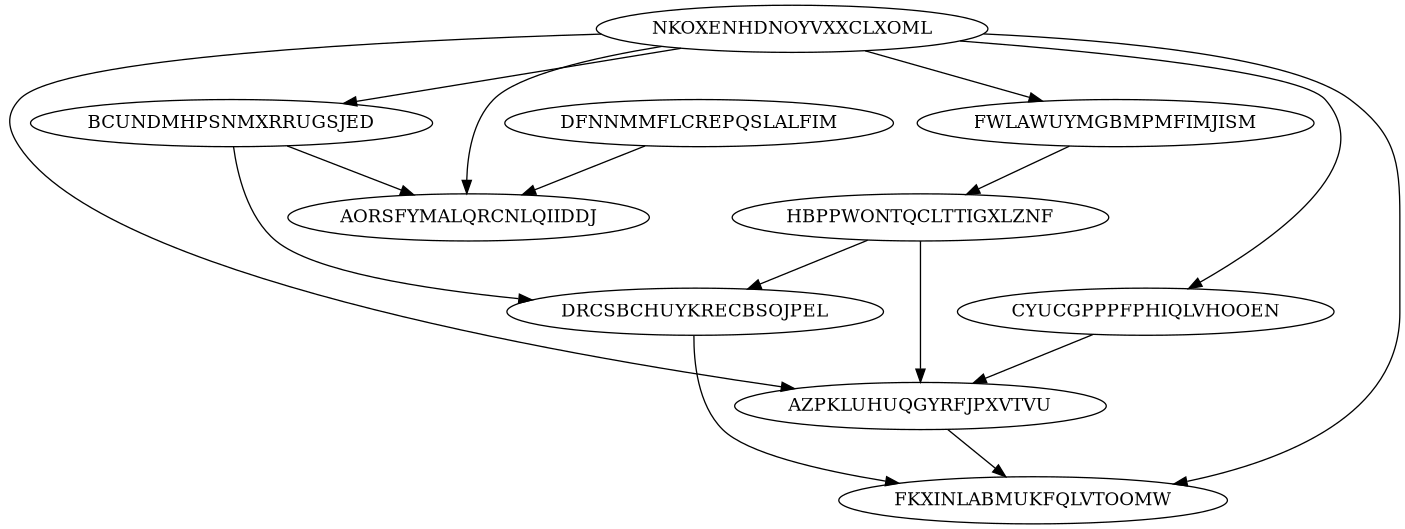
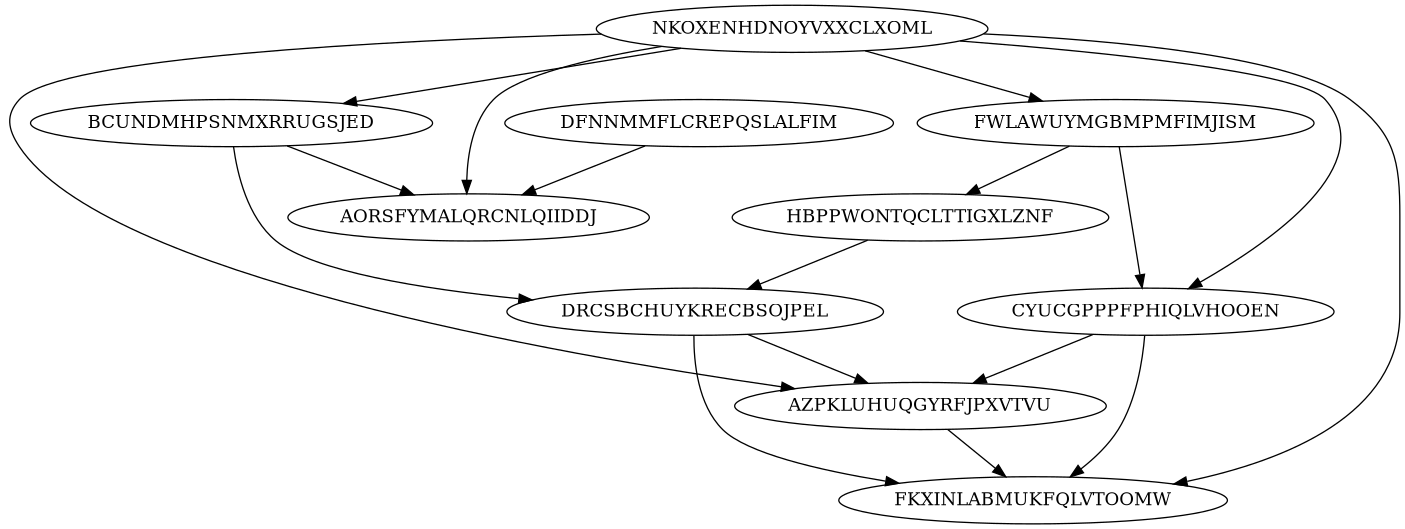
none -> (1130, 211)
(920, 305) -> (802, 356)
none -> (1128, 410)
